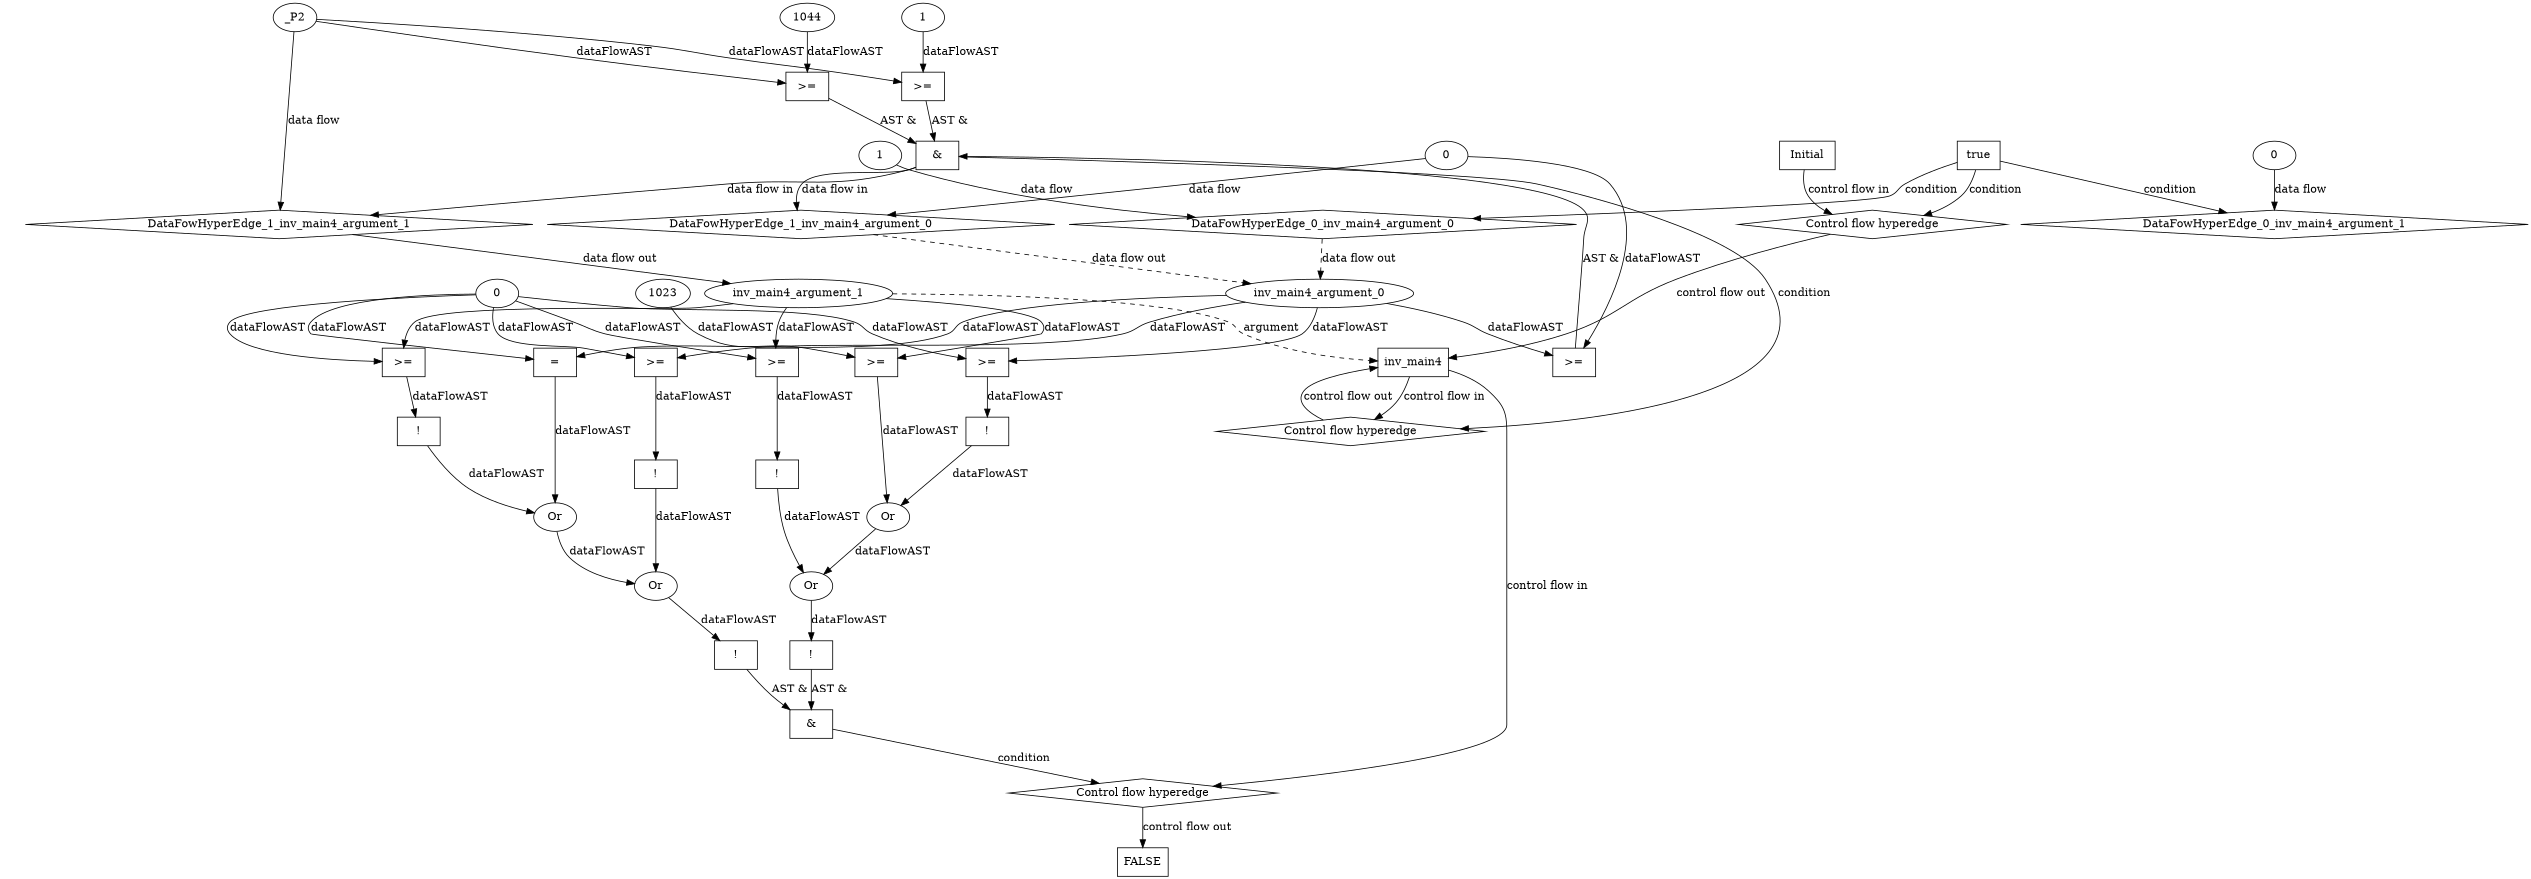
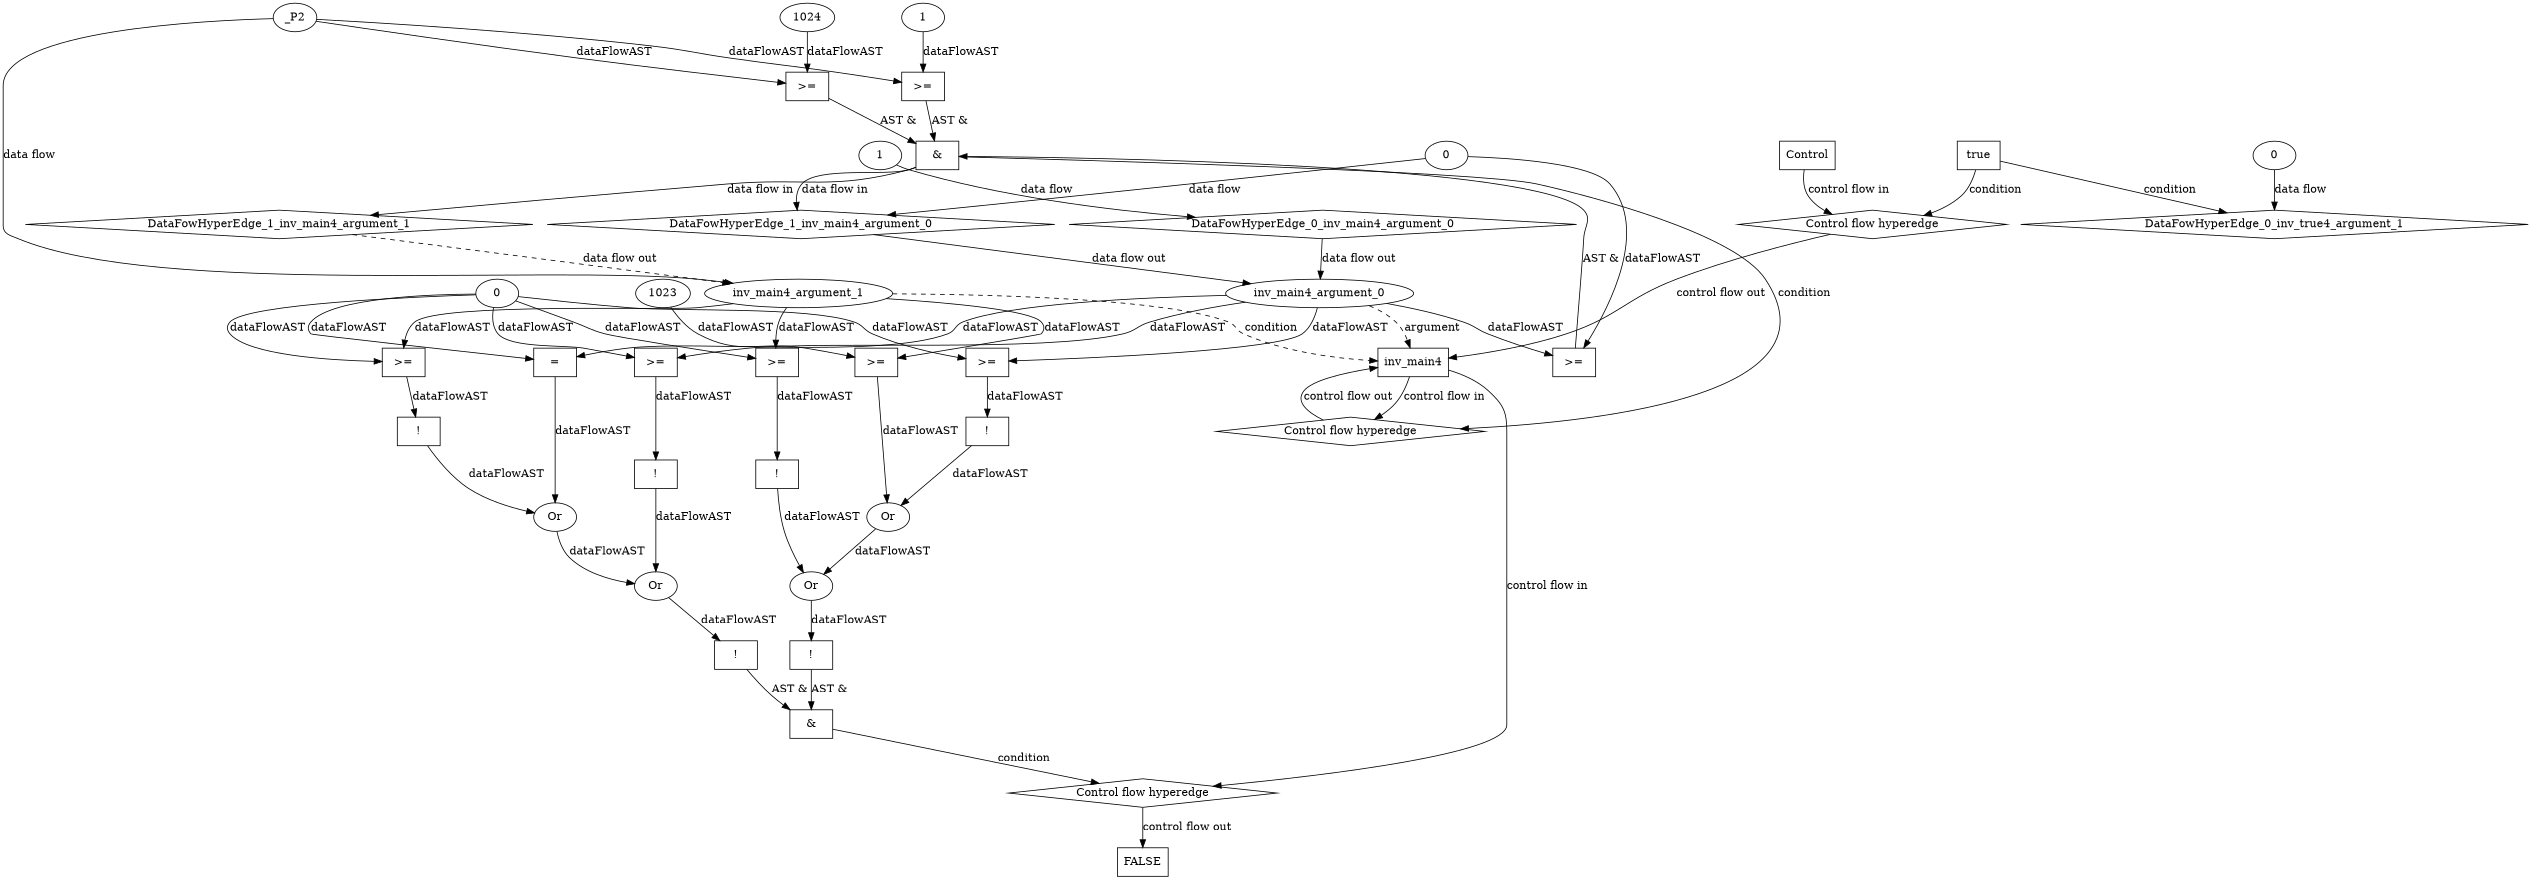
(807, 17) -> (807, 17)
(287, 117) -> (145, 265)
(1807, 155) -> (1807, 155)
(1724, 208) -> none
(2274, 224) -> (2274, 224)
(1321, 255) -> (1321, 255)
(538, 258) -> (538, 258)
(1058, 259) -> (1058, 259)
none -> (1392, 319)
(1271, 328) -> (1271, 328)
